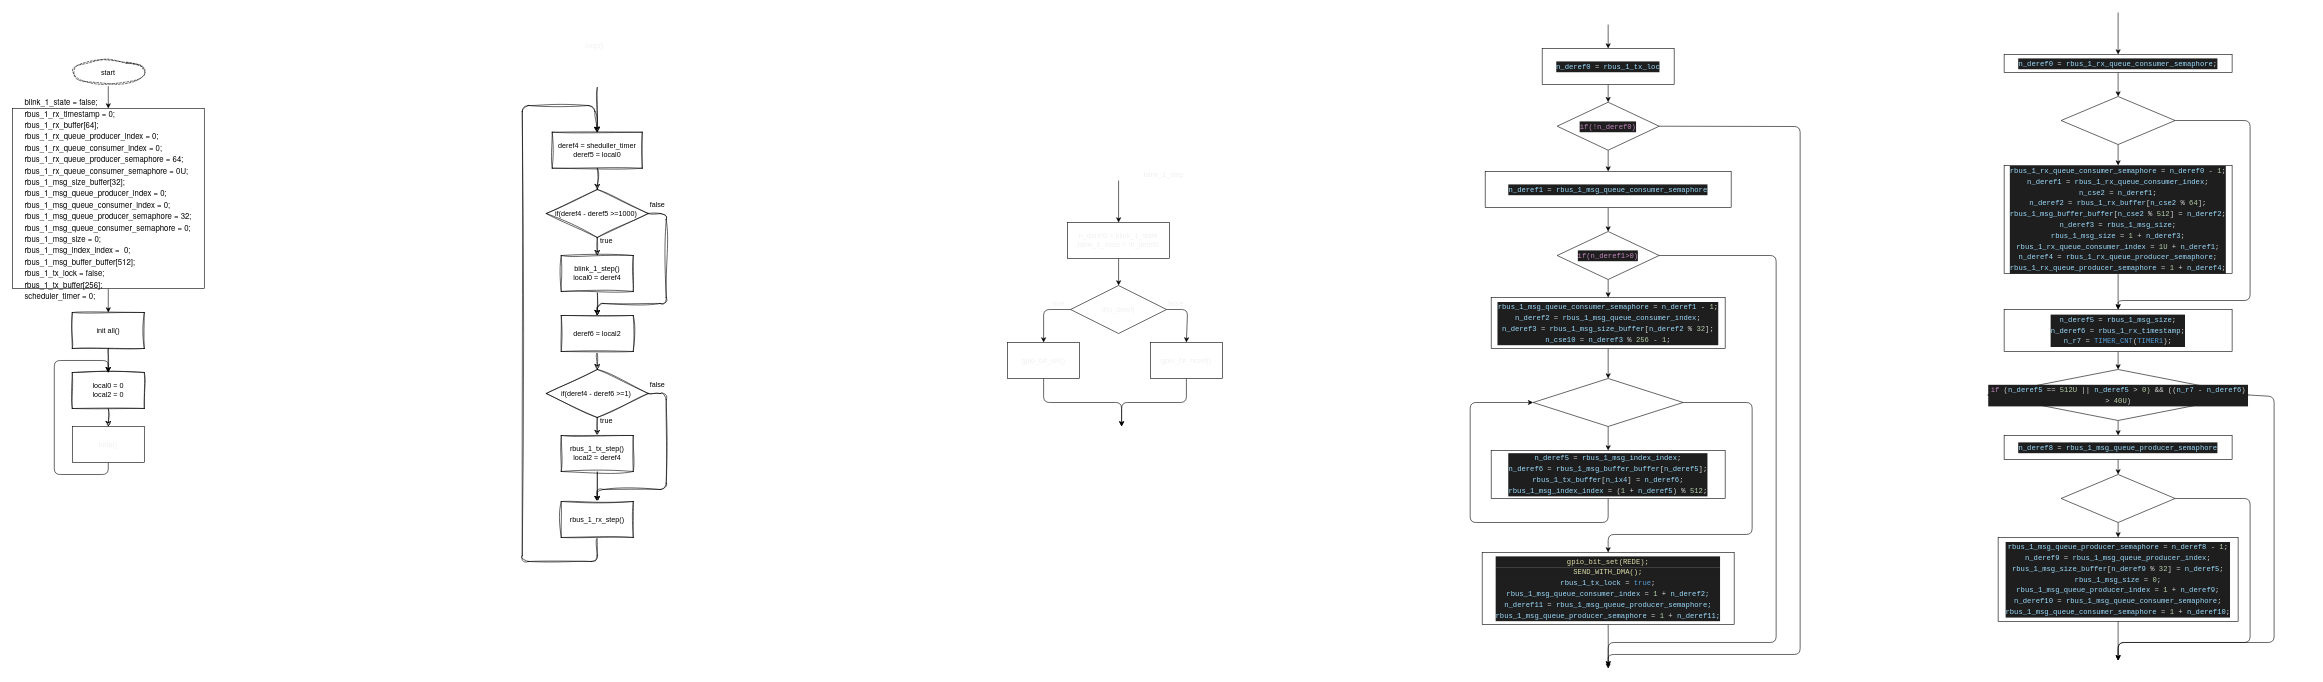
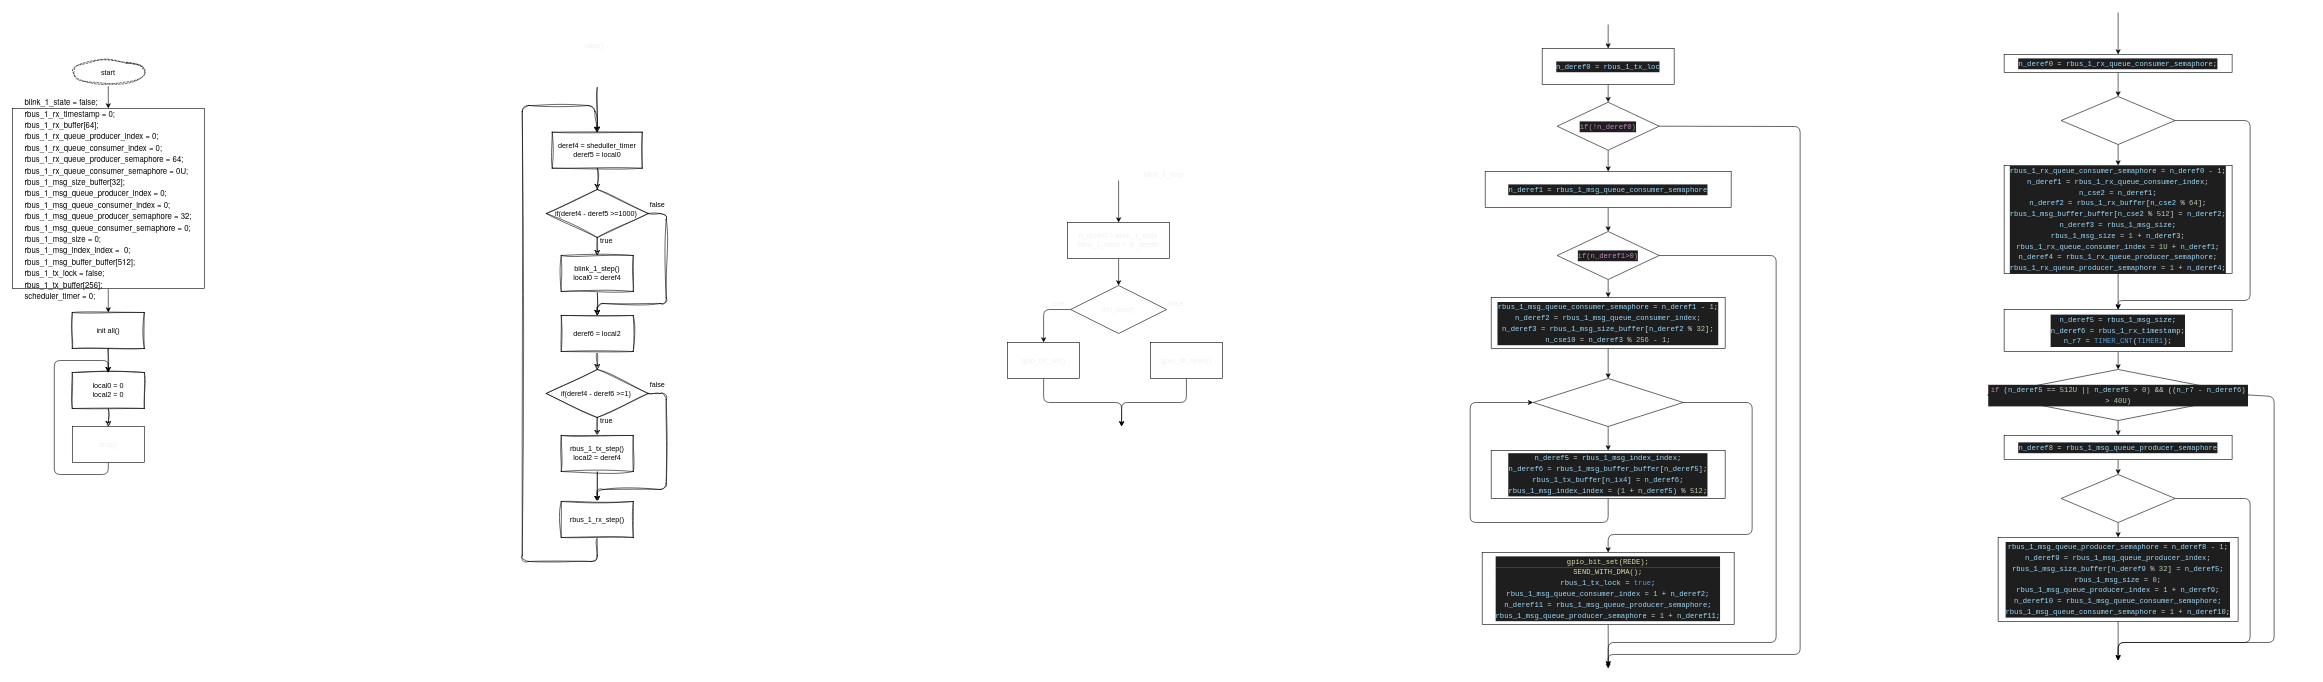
(1181, 309) -> none
